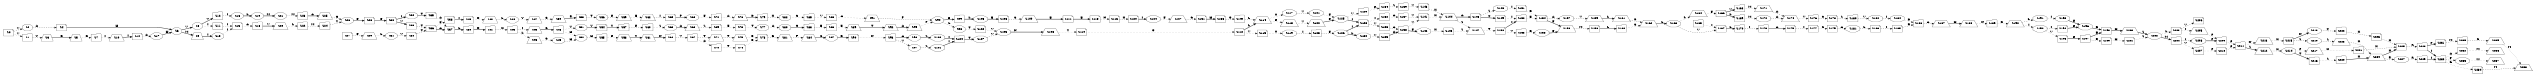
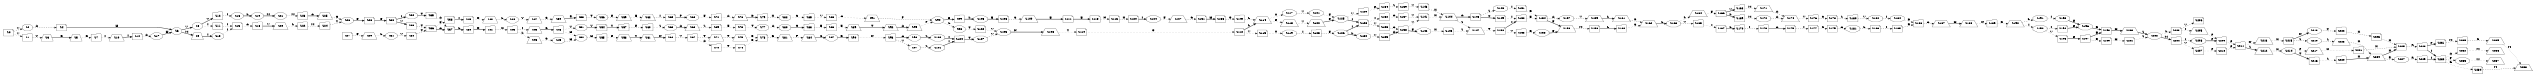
(1695, 32) -> (1686, 24)
